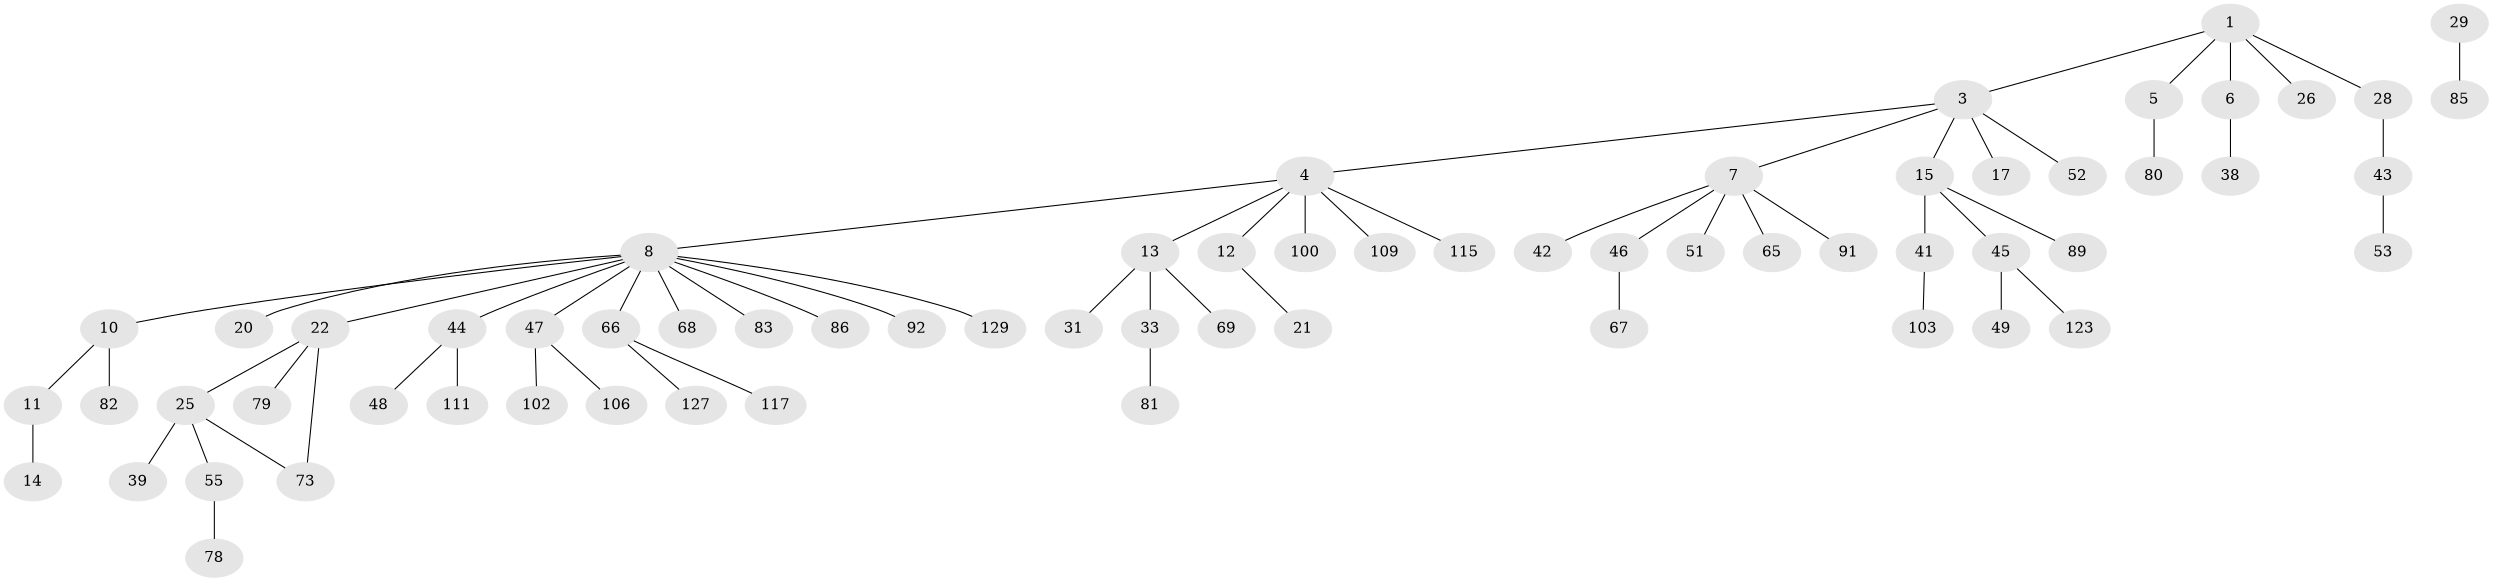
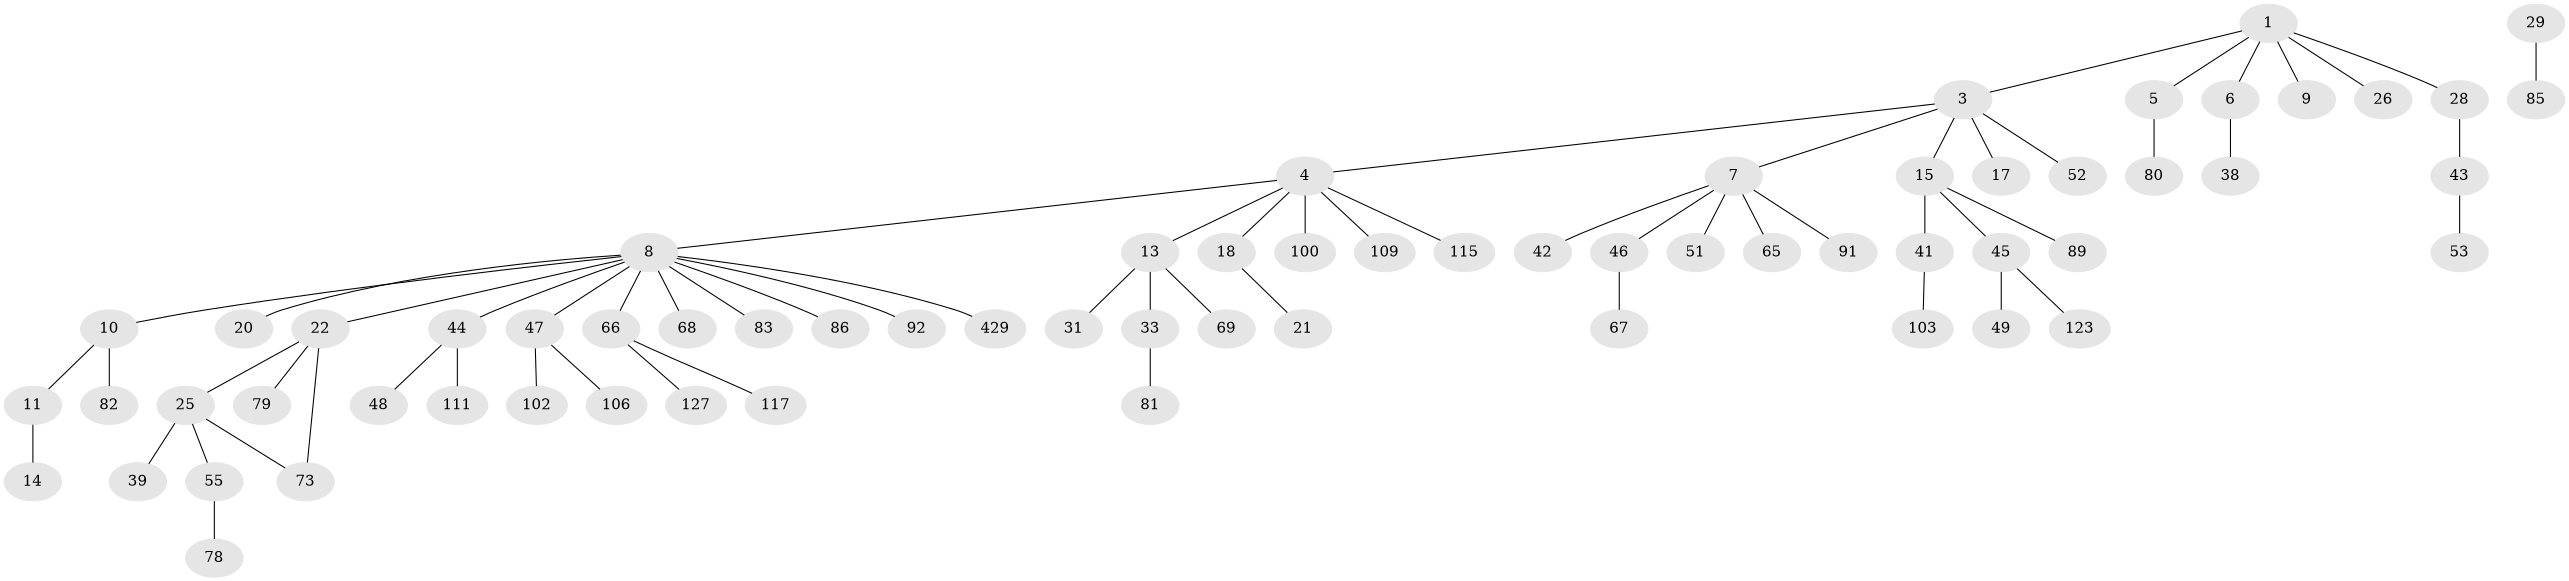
none -> (2307, 100)
(1227, 253) -> (1227, 253)
(995, 329) -> (995, 329)
